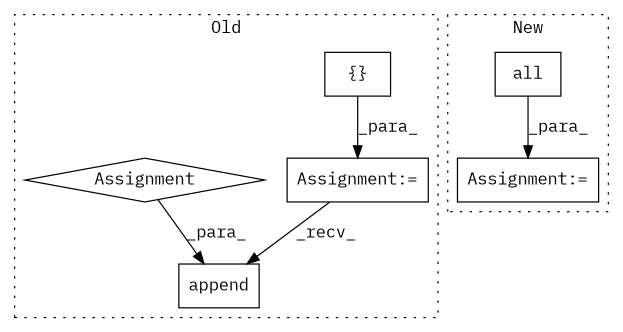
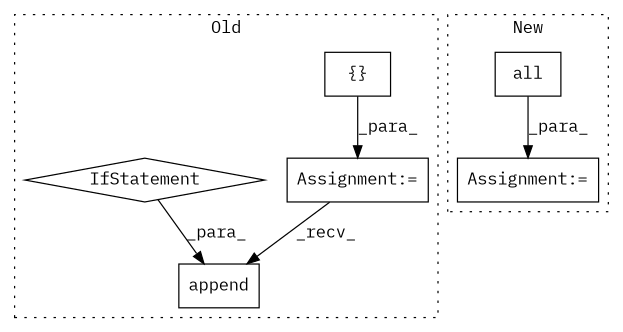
(145, 180) -> (145, 180)
